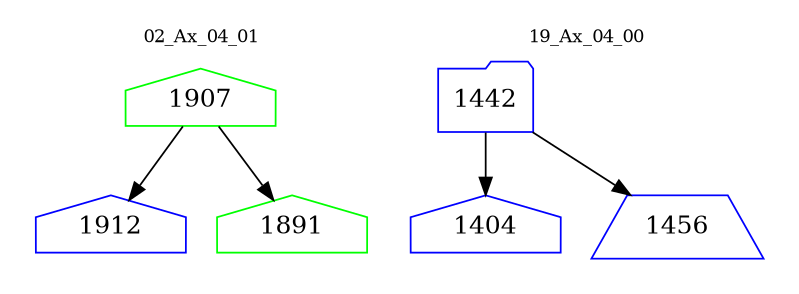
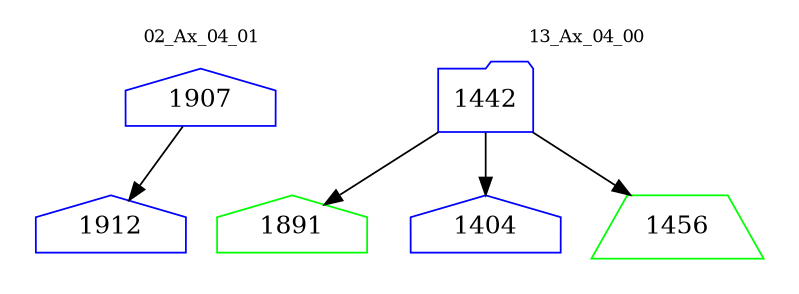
(587, 38) -> (587, 38)
(201, 100) -> (201, 100)
(241, 156) -> (409, 151)
(677, 227) -> (677, 227)
